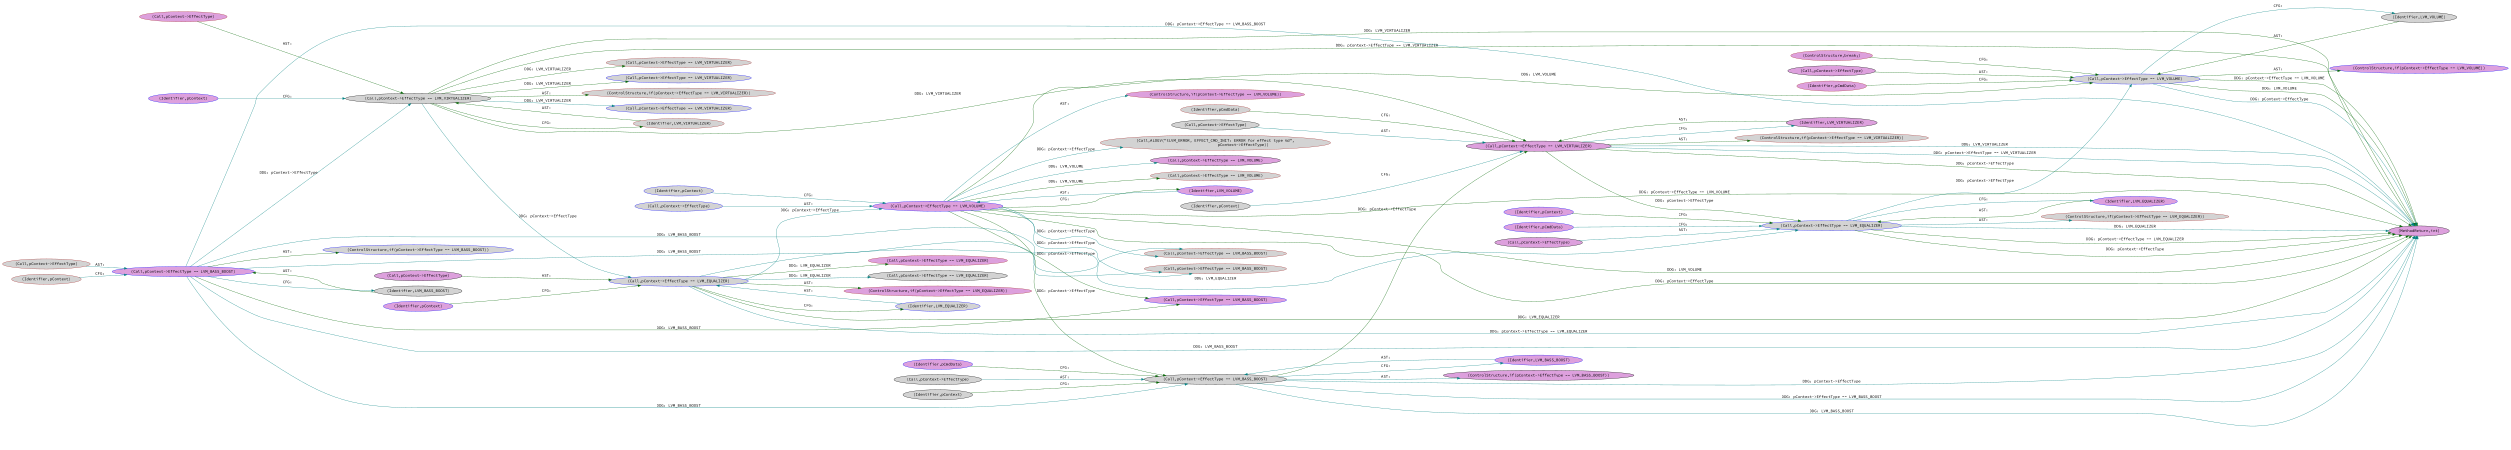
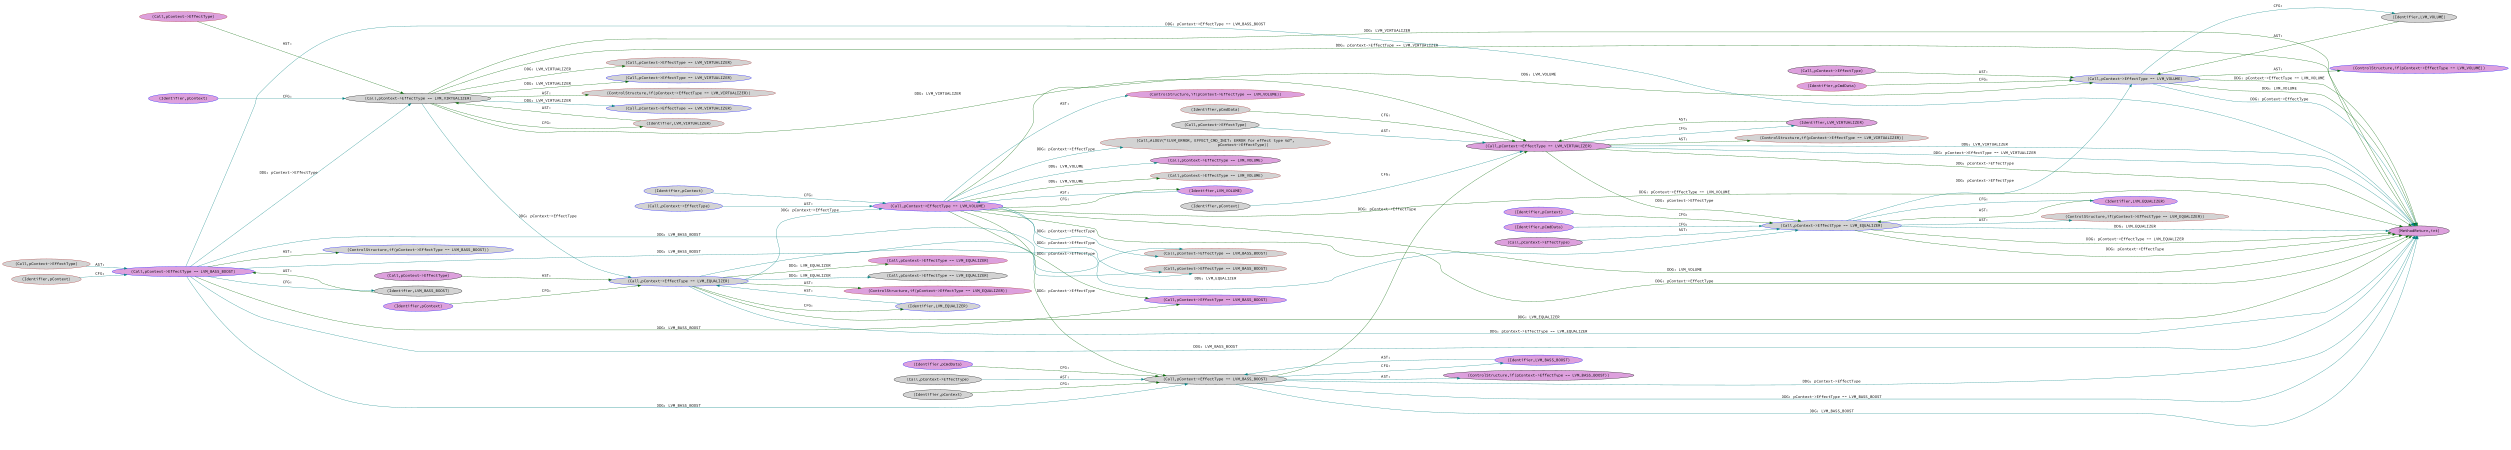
(1832, 56) -> none
